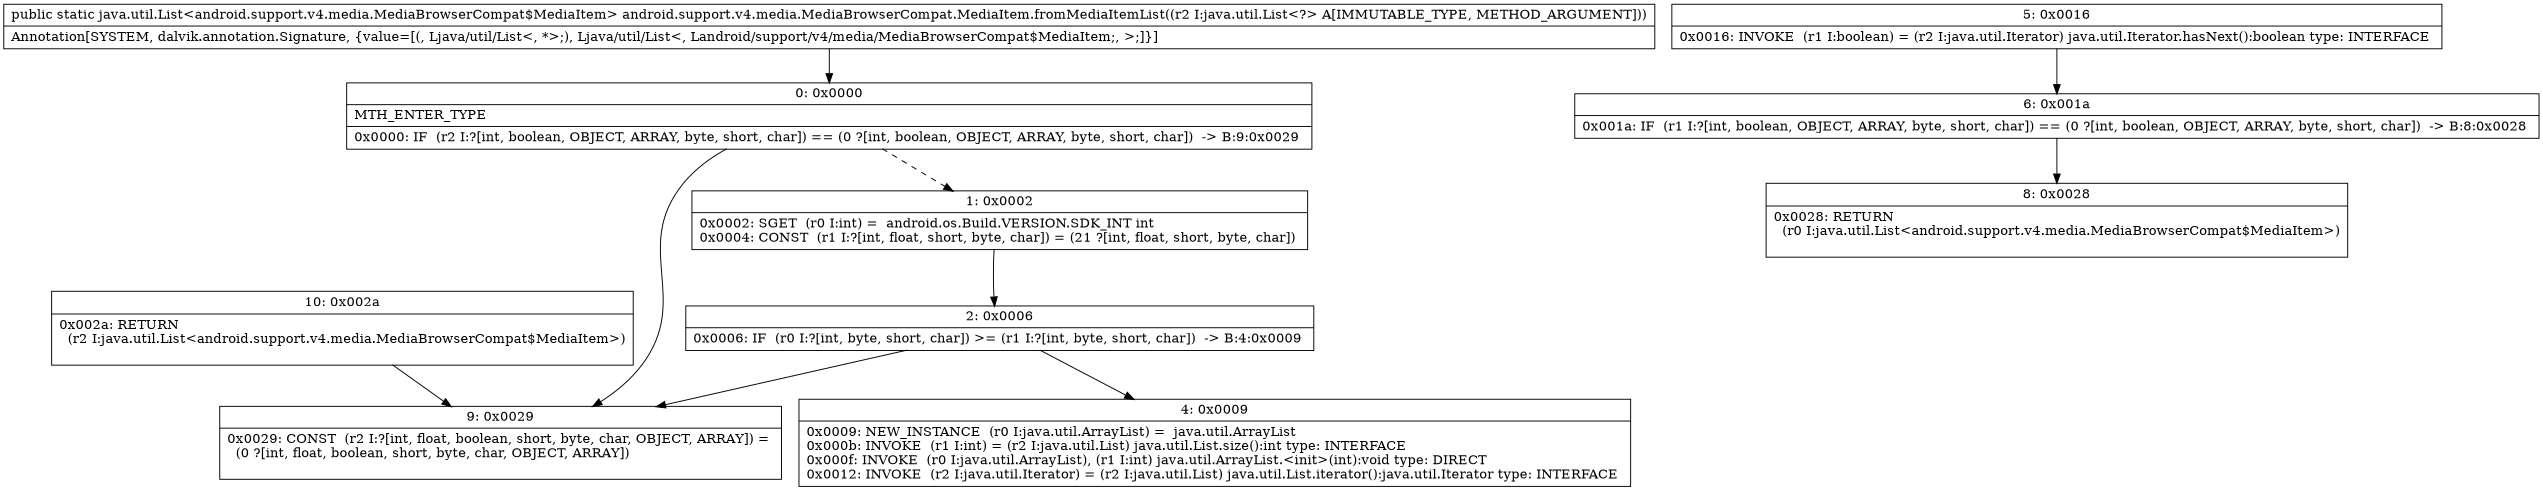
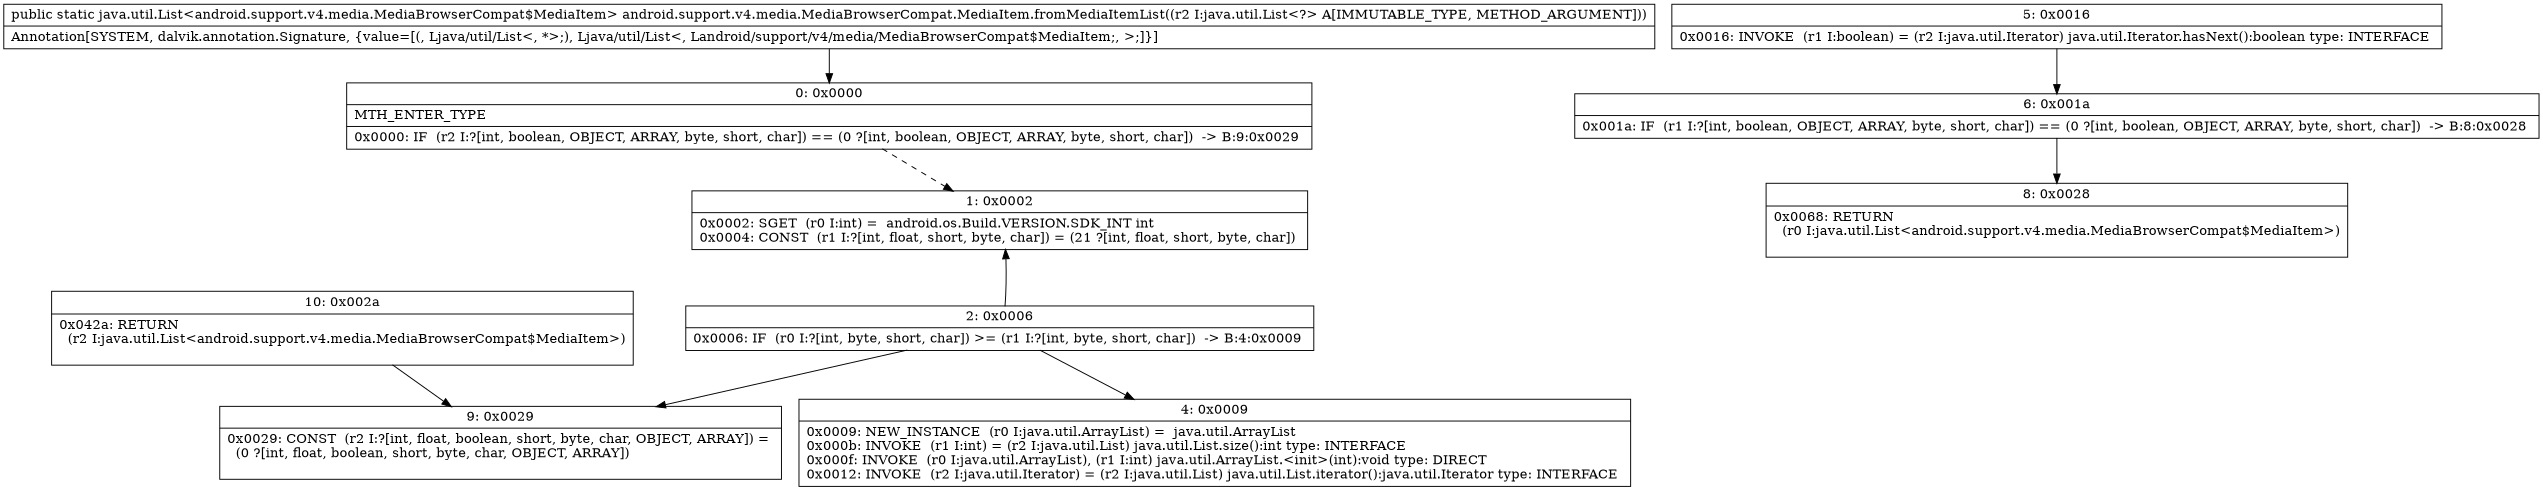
(1838, 217) -> (1838, 217)
(993, 273) -> (1006, 283)
(662, 274) -> none
(124, 325) -> (124, 325)
